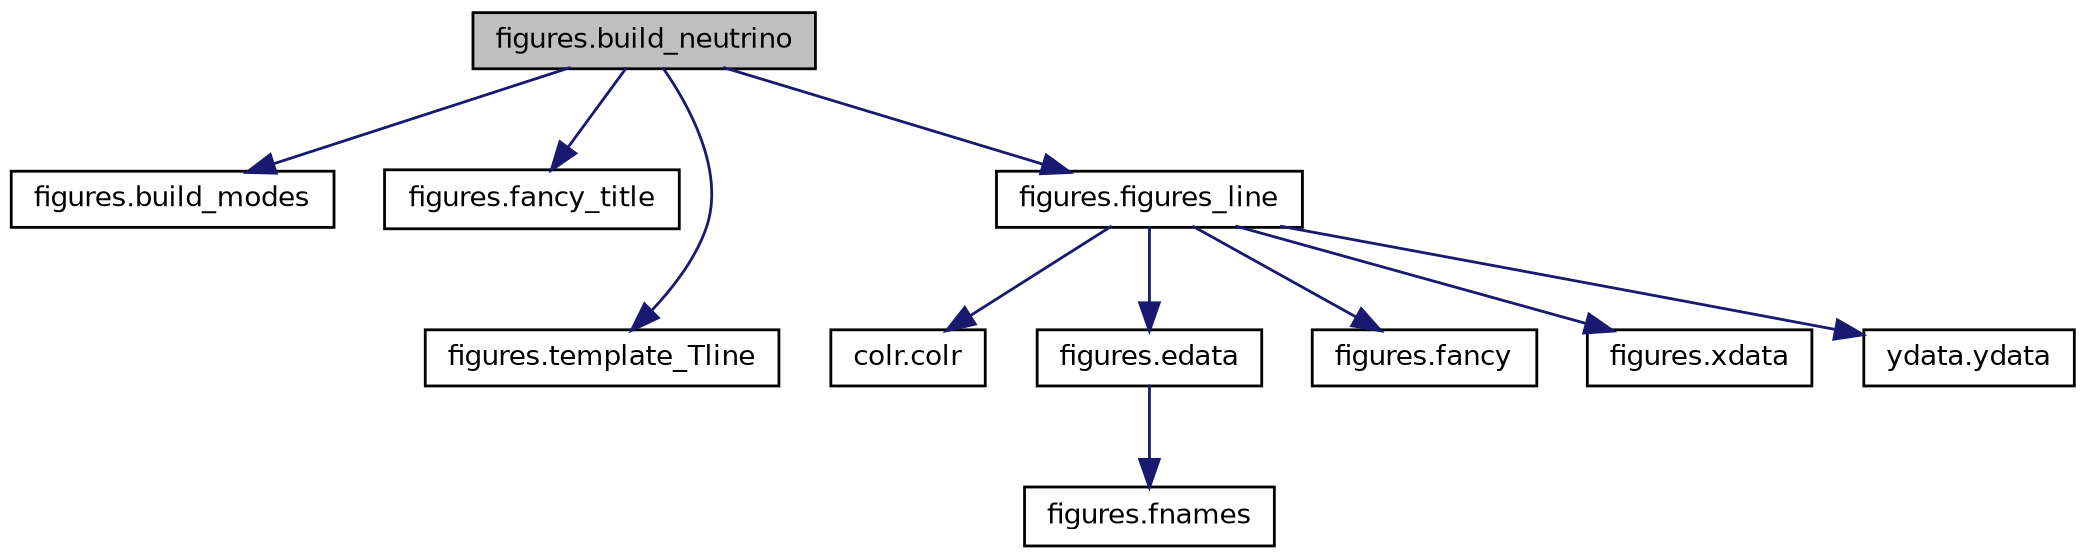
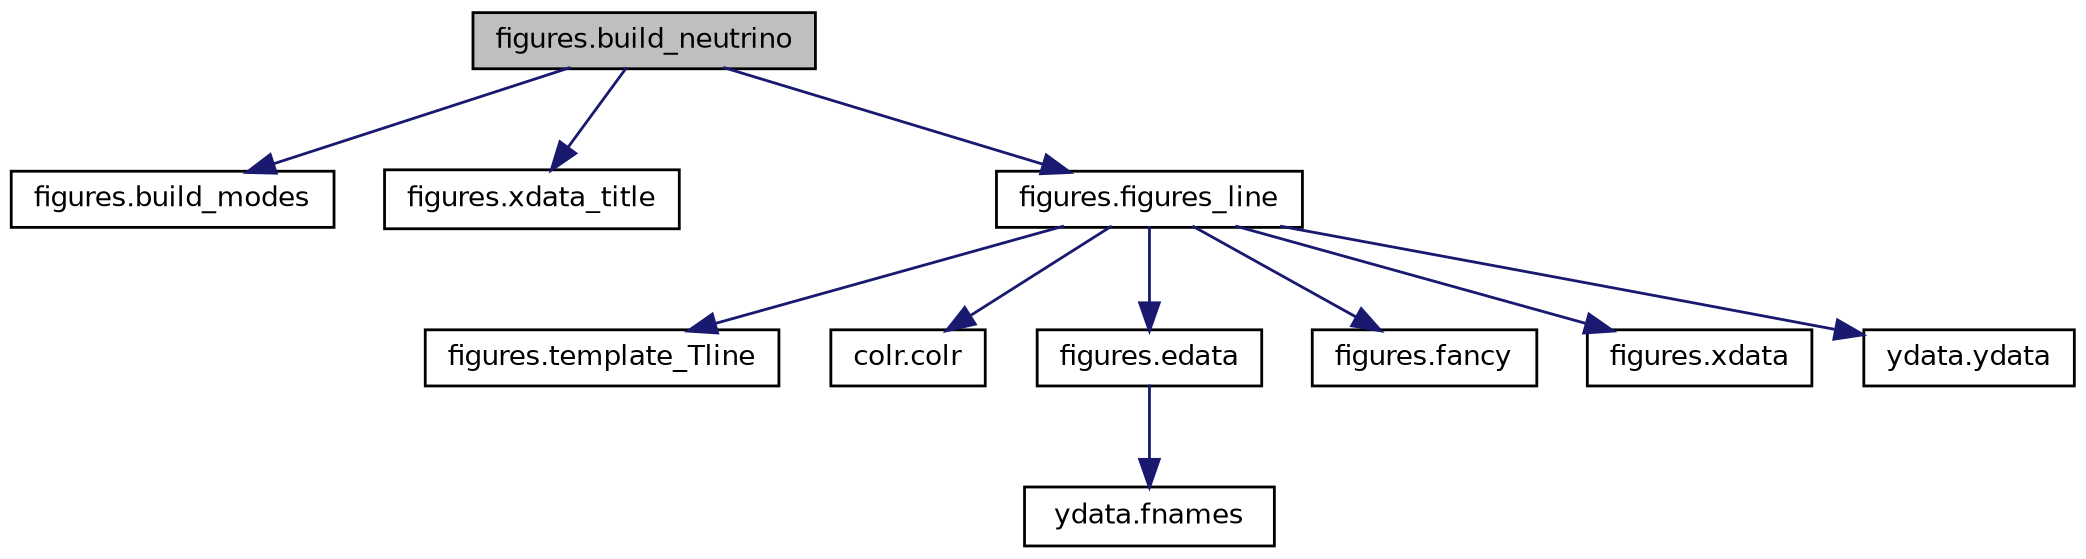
(711, 192) -> (890, 275)
(532, 199) -> (532, 199)
(1149, 516) -> (1149, 516)
